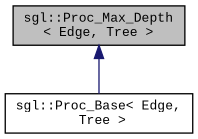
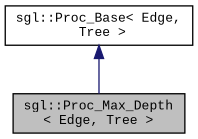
(99, 76) -> (99, 76)
